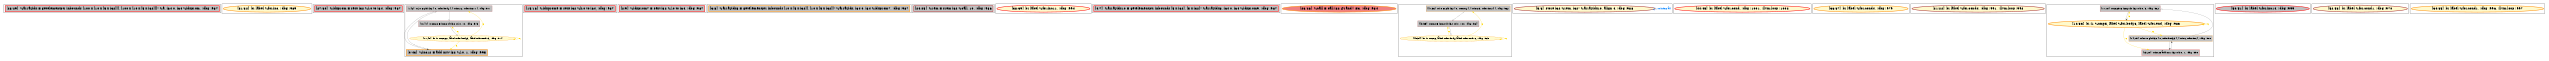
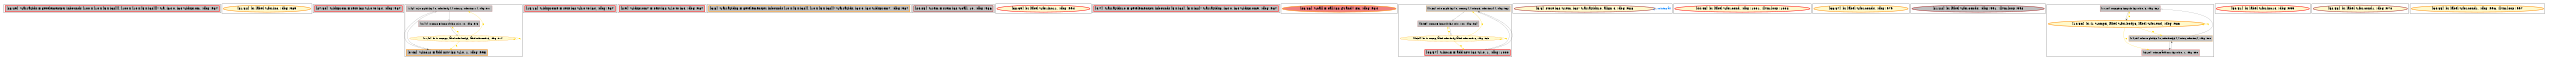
(1978, 9) -> (1978, 9)
(2263, 9) -> (2263, 9)
none -> (1468, 53)
